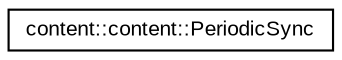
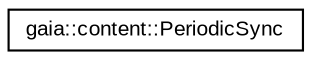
(171, 30) -> (156, 30)
